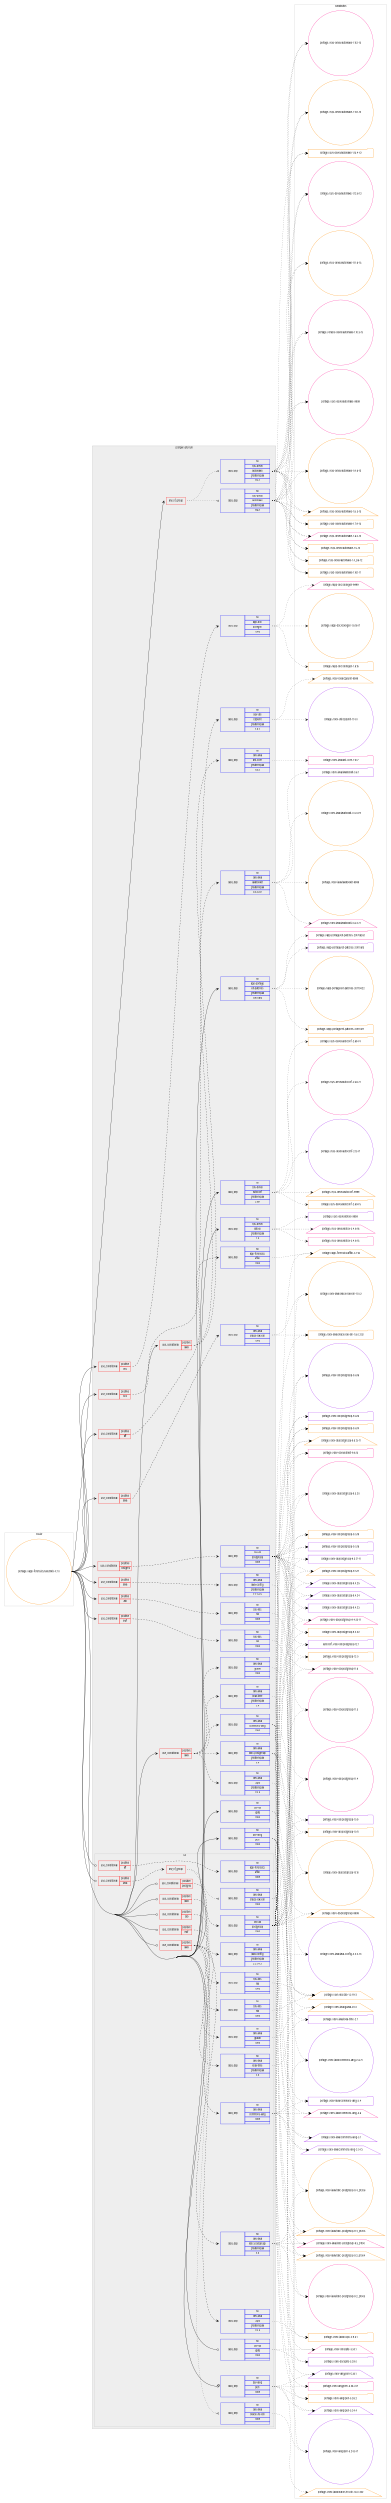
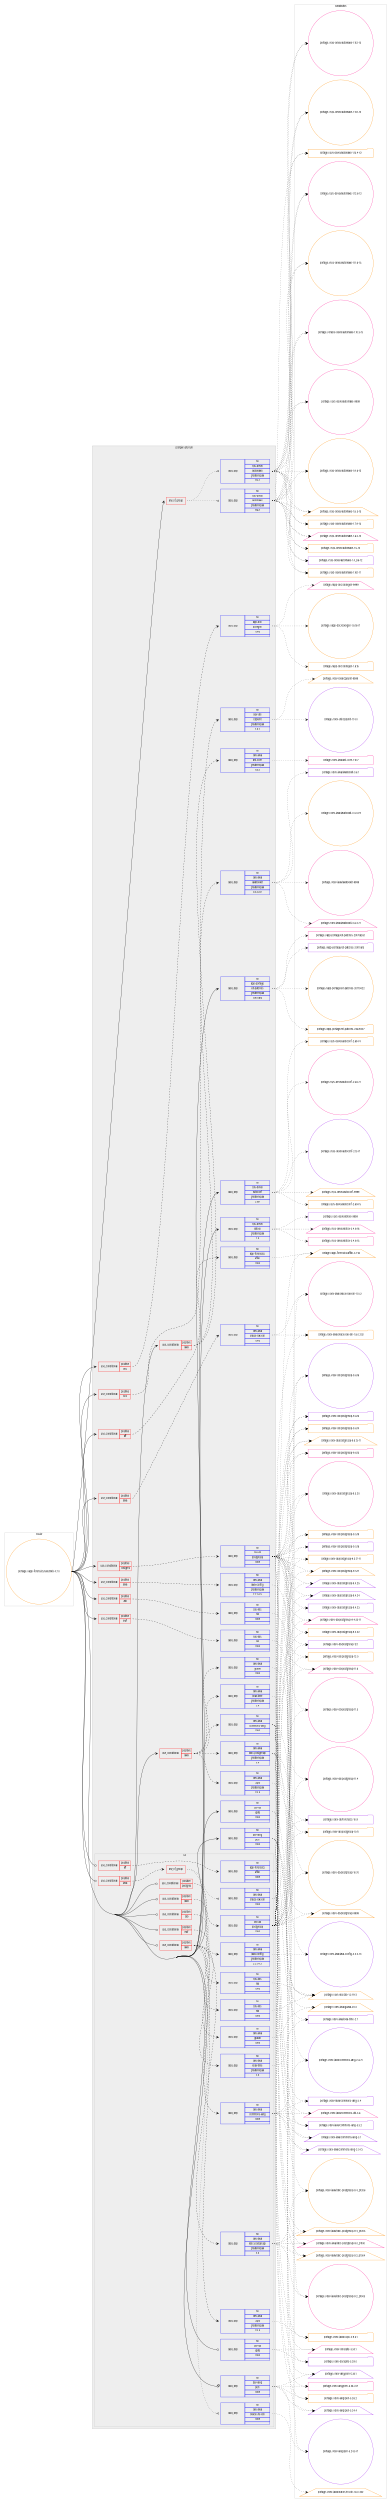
(341, 561) -> (341, 561)
(341, 883) -> (341, 883)
(341, 1029) -> (341, 1029)
(341, 1294) -> (341, 1294)
(341, 1453) -> (341, 1453)
(341, 1559) -> (341, 1559)
(341, 1645) -> (341, 1645)
(341, 1820) -> (341, 1820)
(341, 1873) -> (341, 1873)
(341, 2113) -> (341, 2113)
none -> (341, 2126)
(341, 2244) -> (341, 2244)
